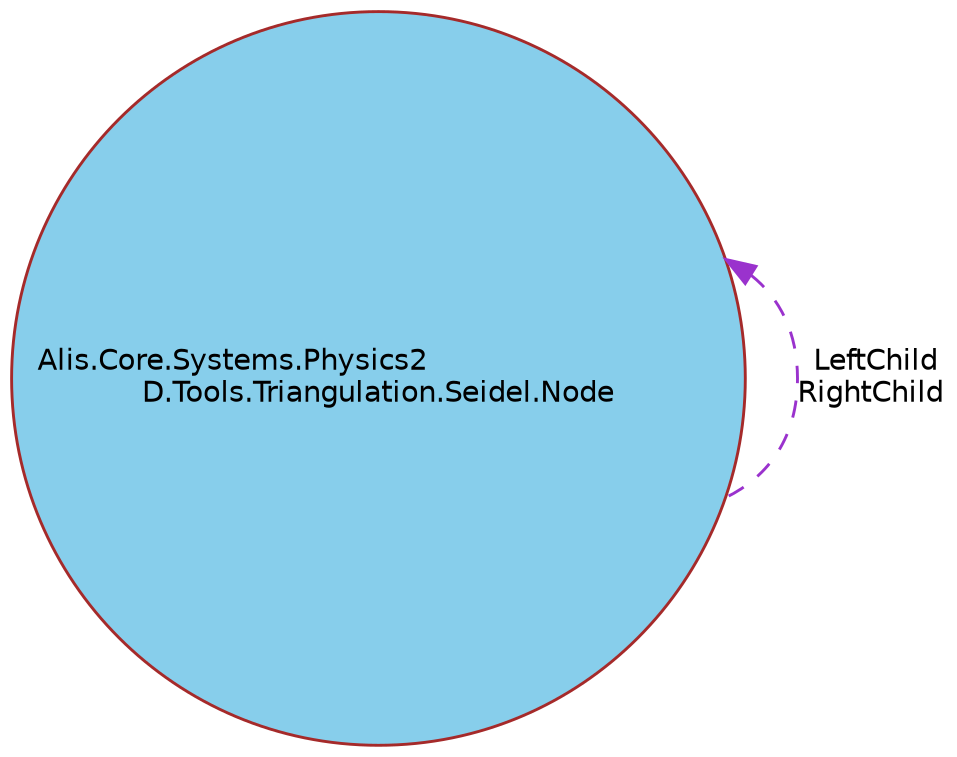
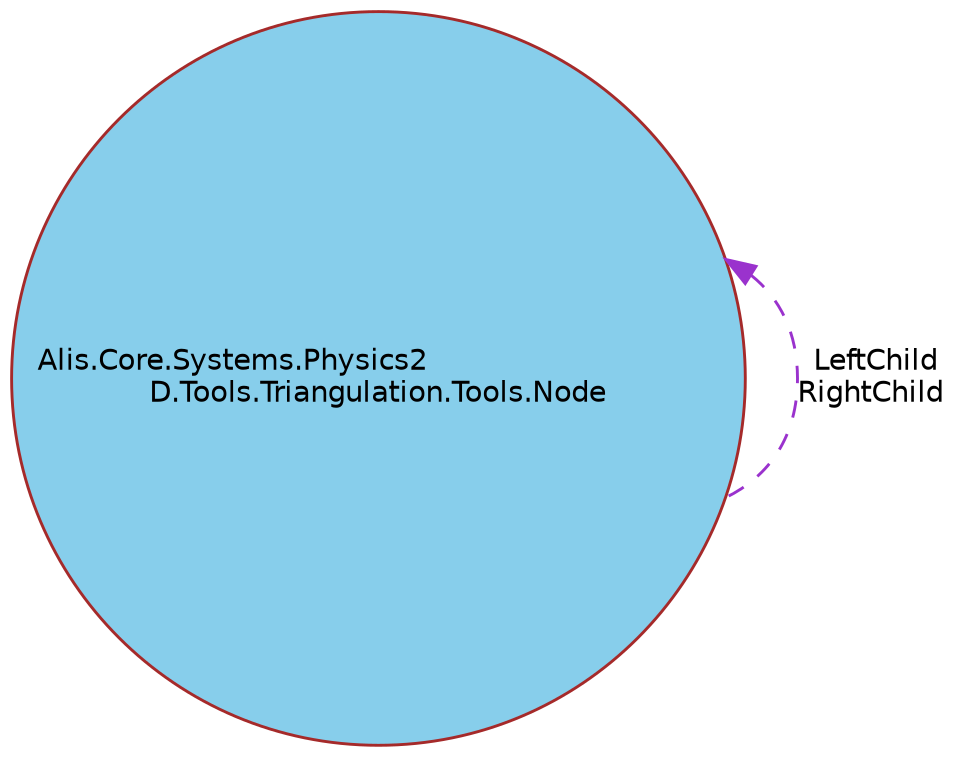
(378, 378) -> (378, 378)
